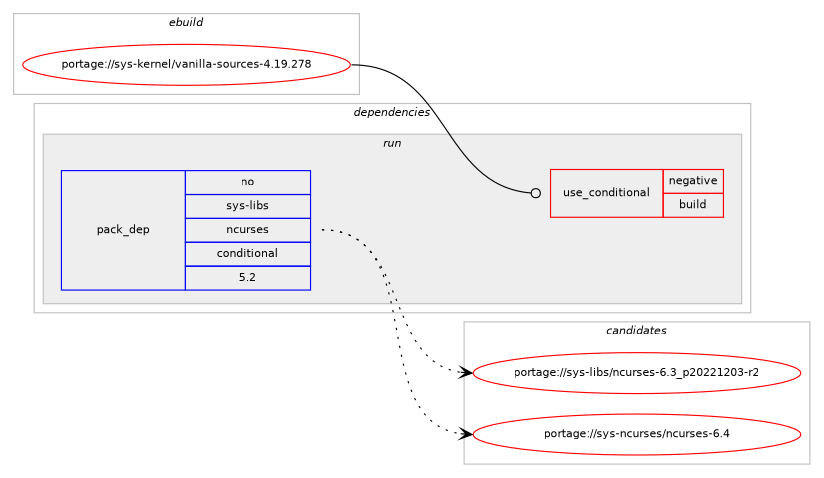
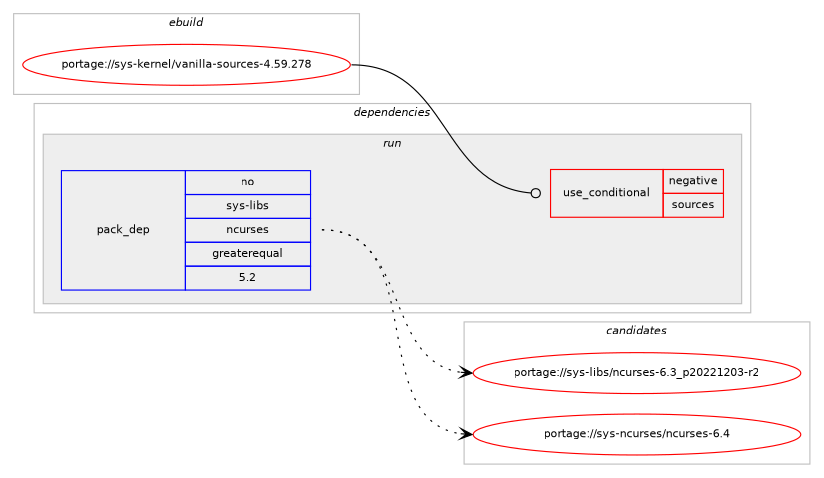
(187, 65) -> (187, 65)
(693, 205) -> (693, 205)
(248, 254) -> (248, 254)
